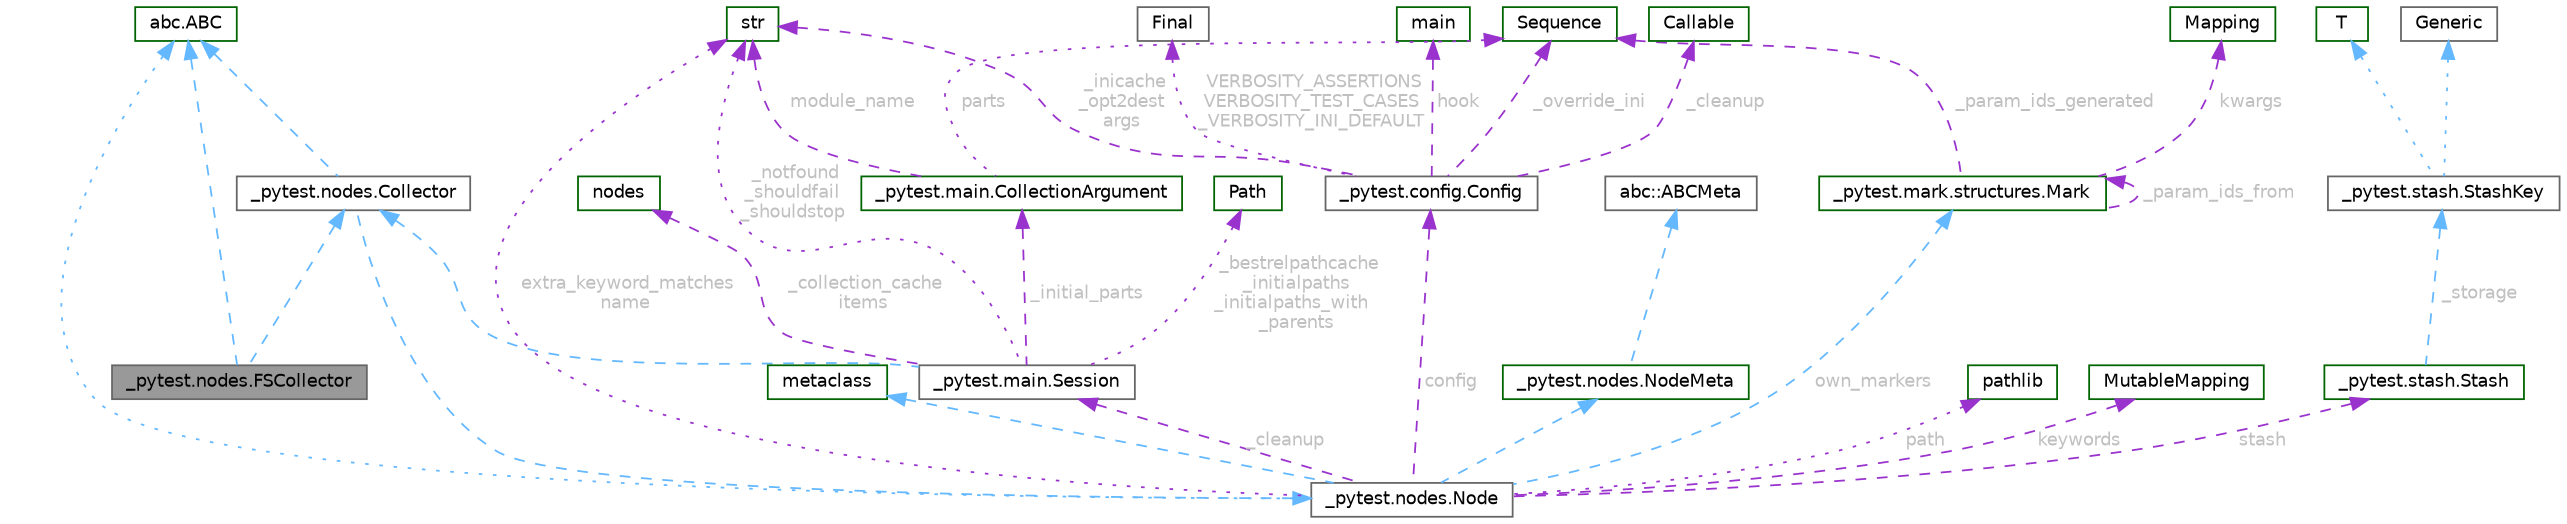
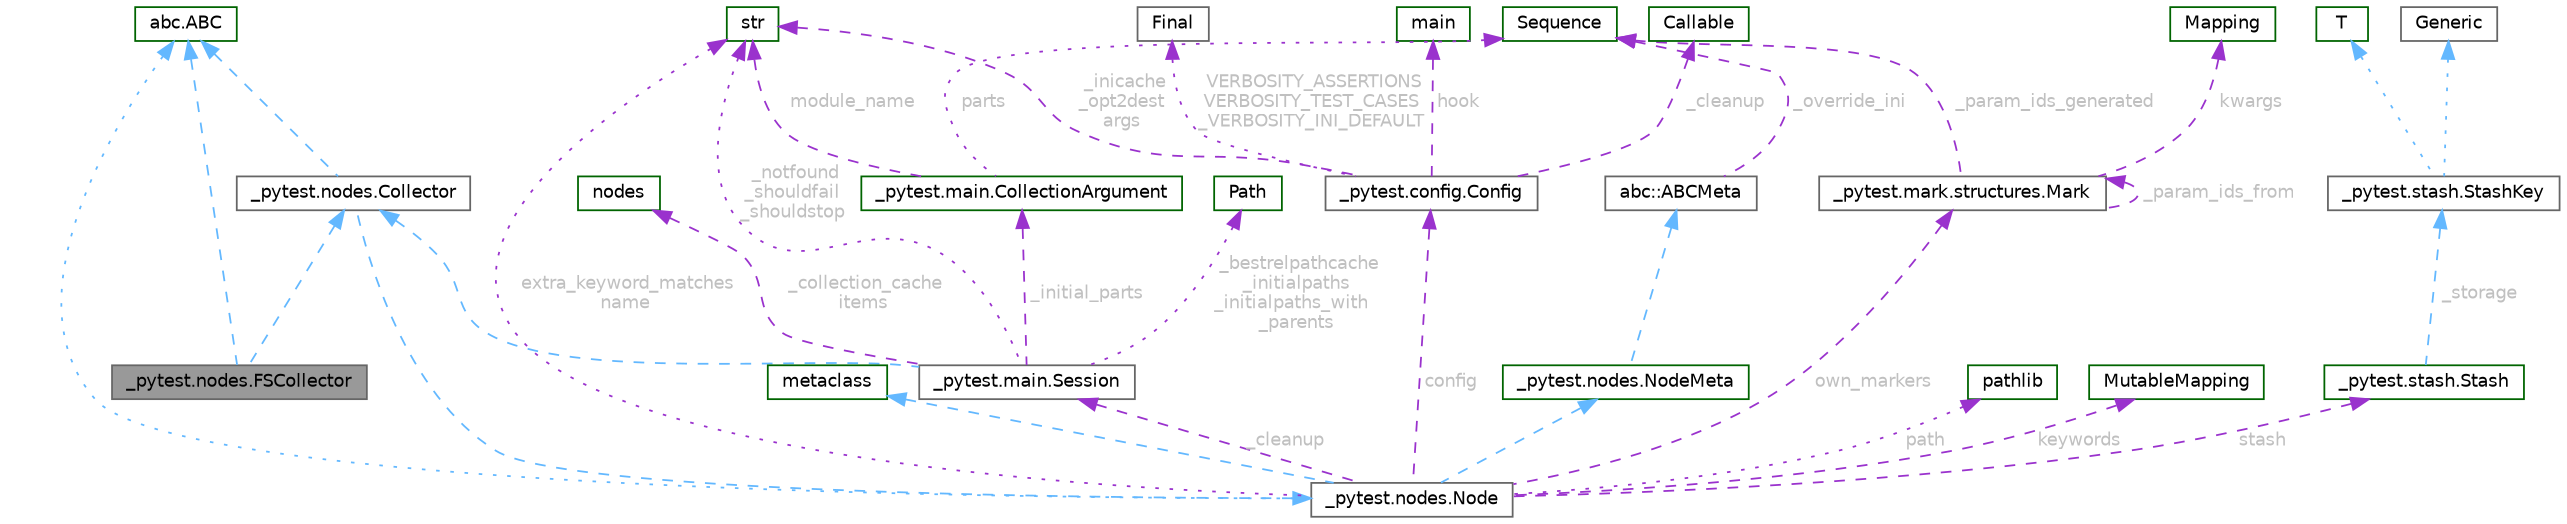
(1498, 120) -> (1772, 71)
(1963, 193) -> (1963, 193)
(1757, 403) -> (1757, 403)
